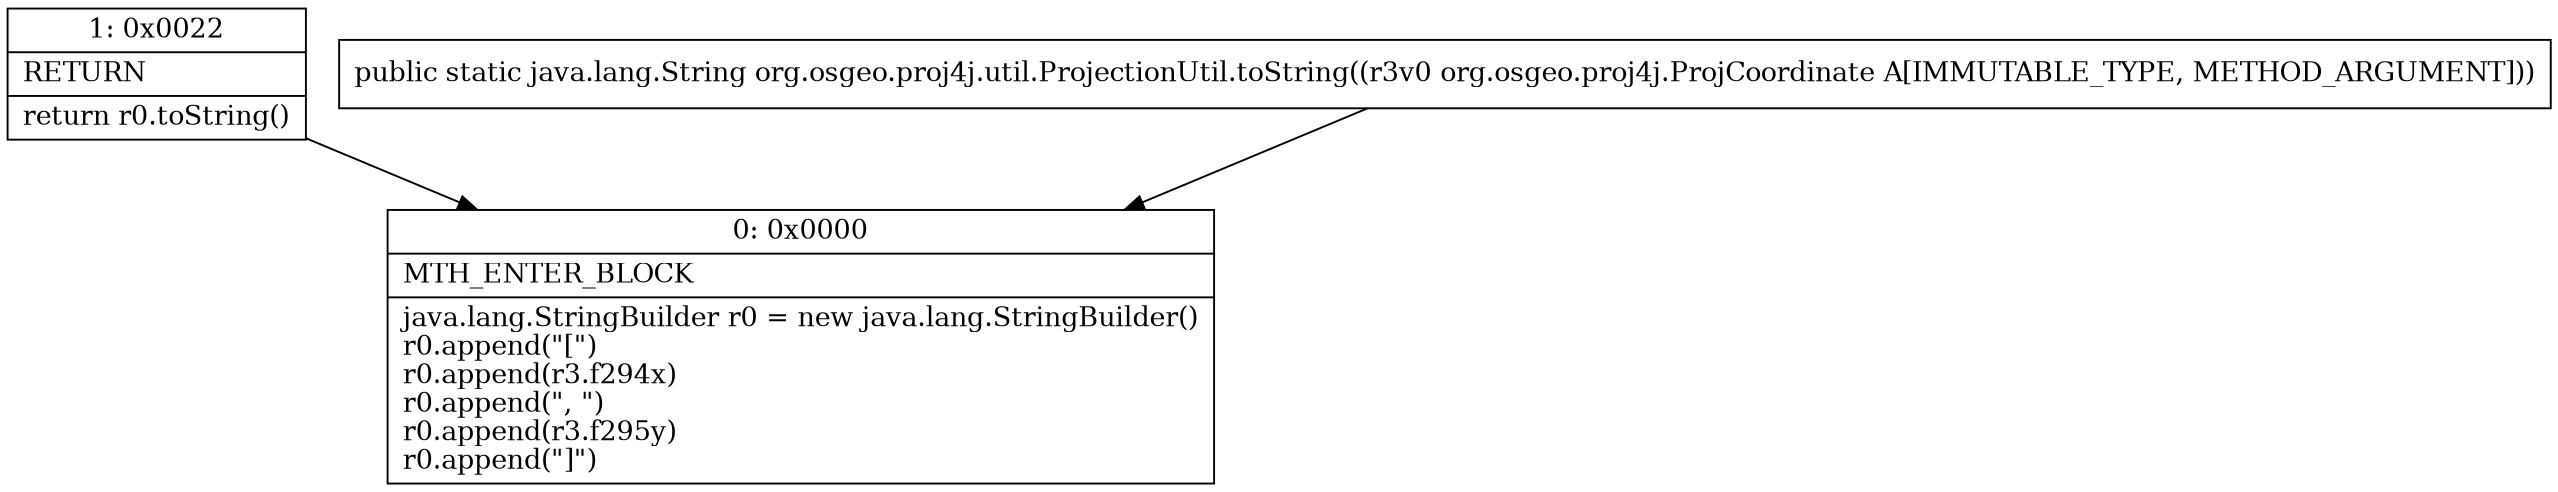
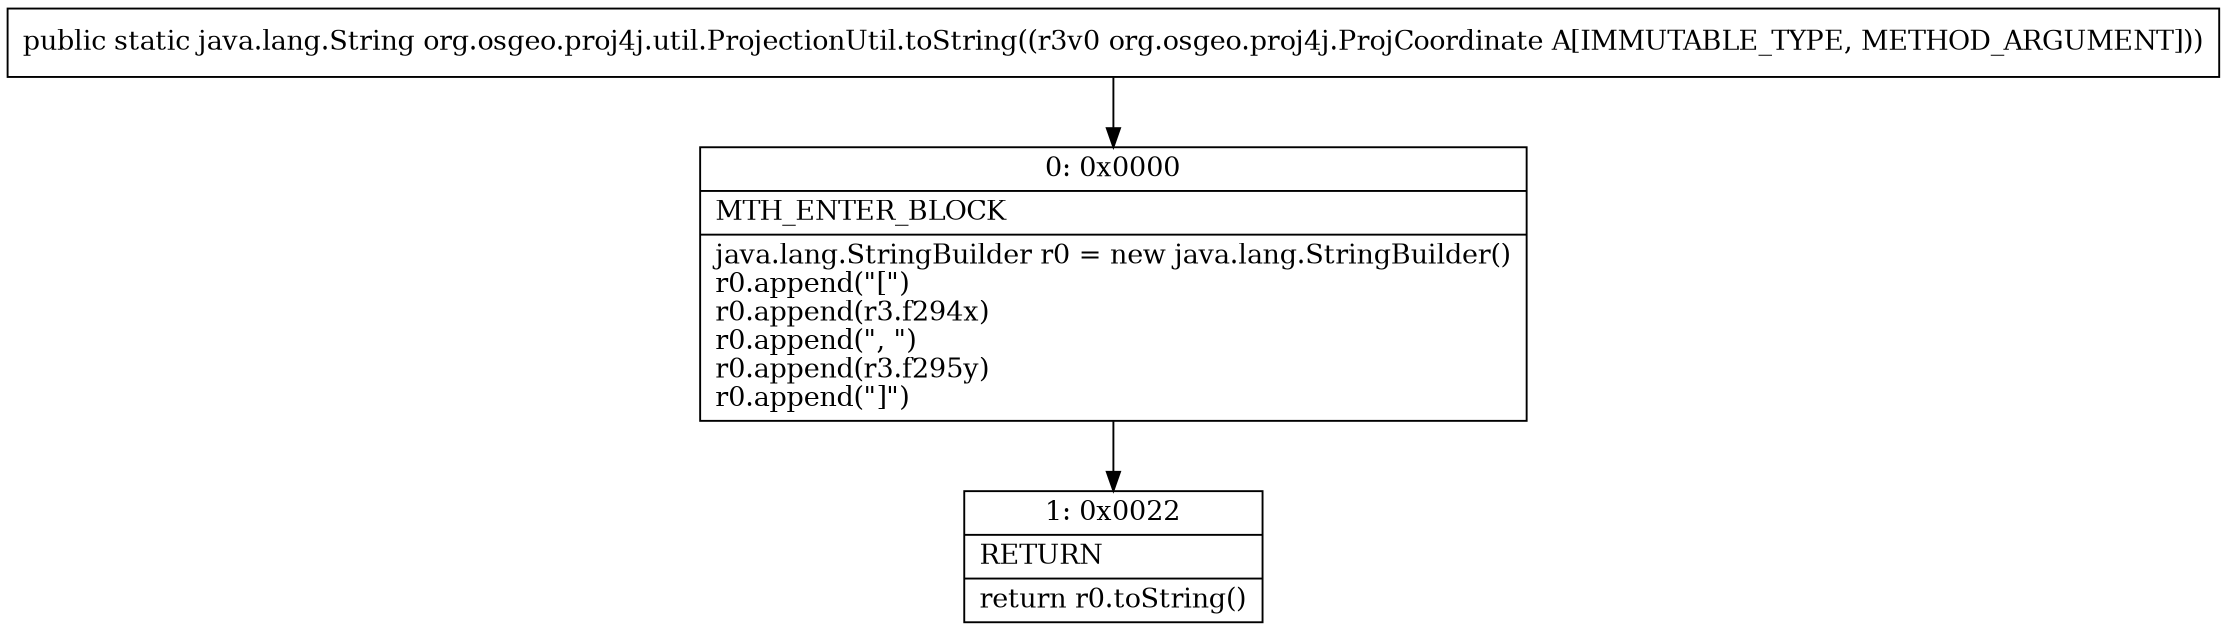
(383, 170) -> (1113, 446)
